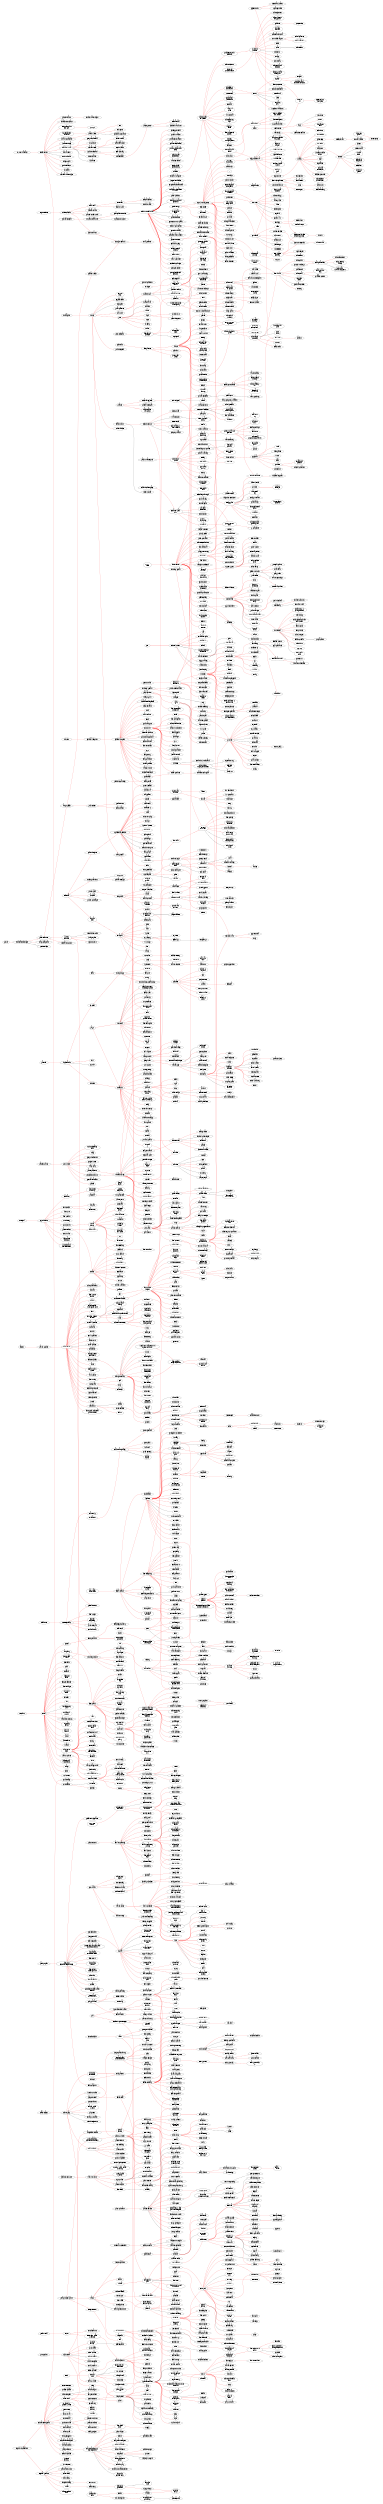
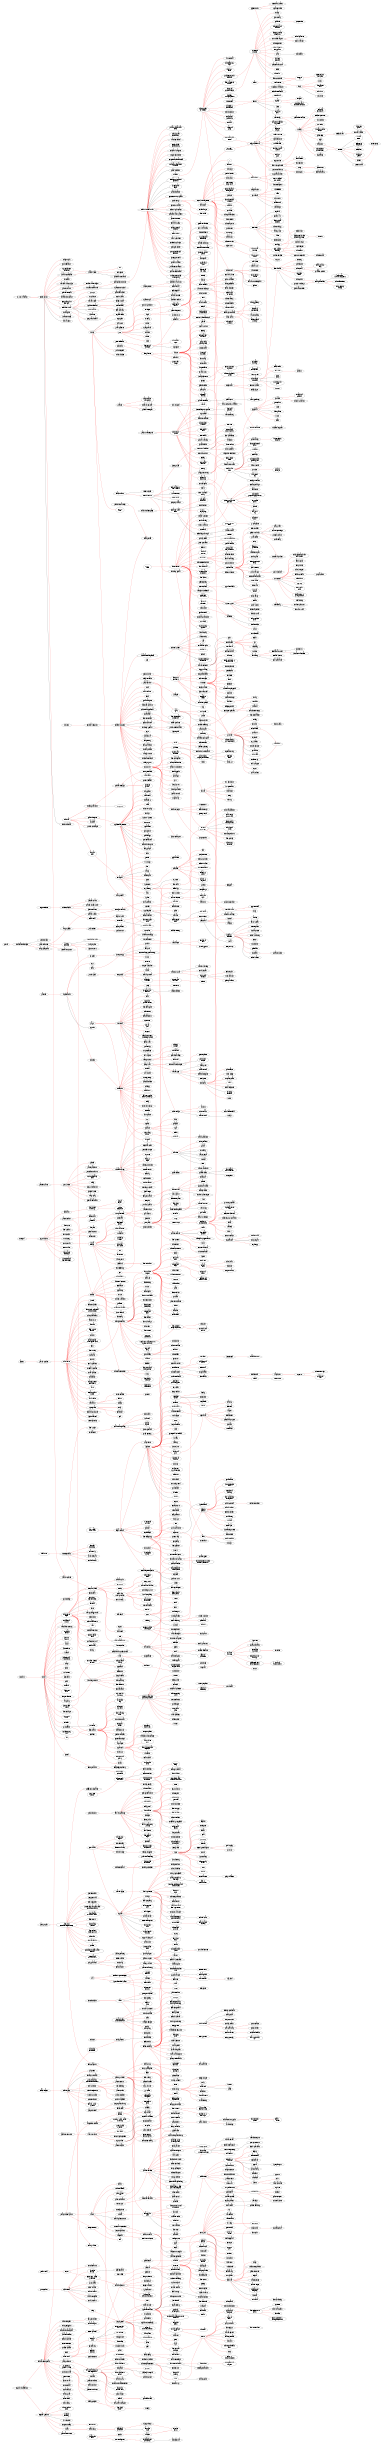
(176, 1251) -> none
